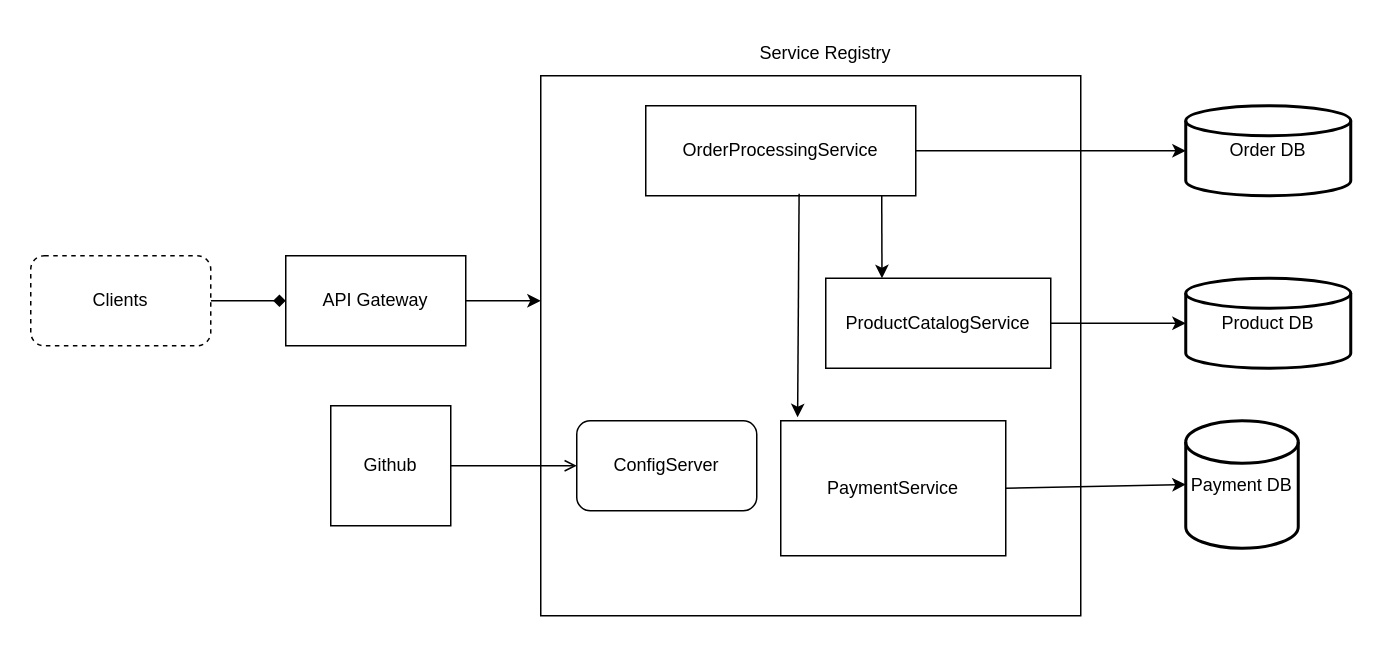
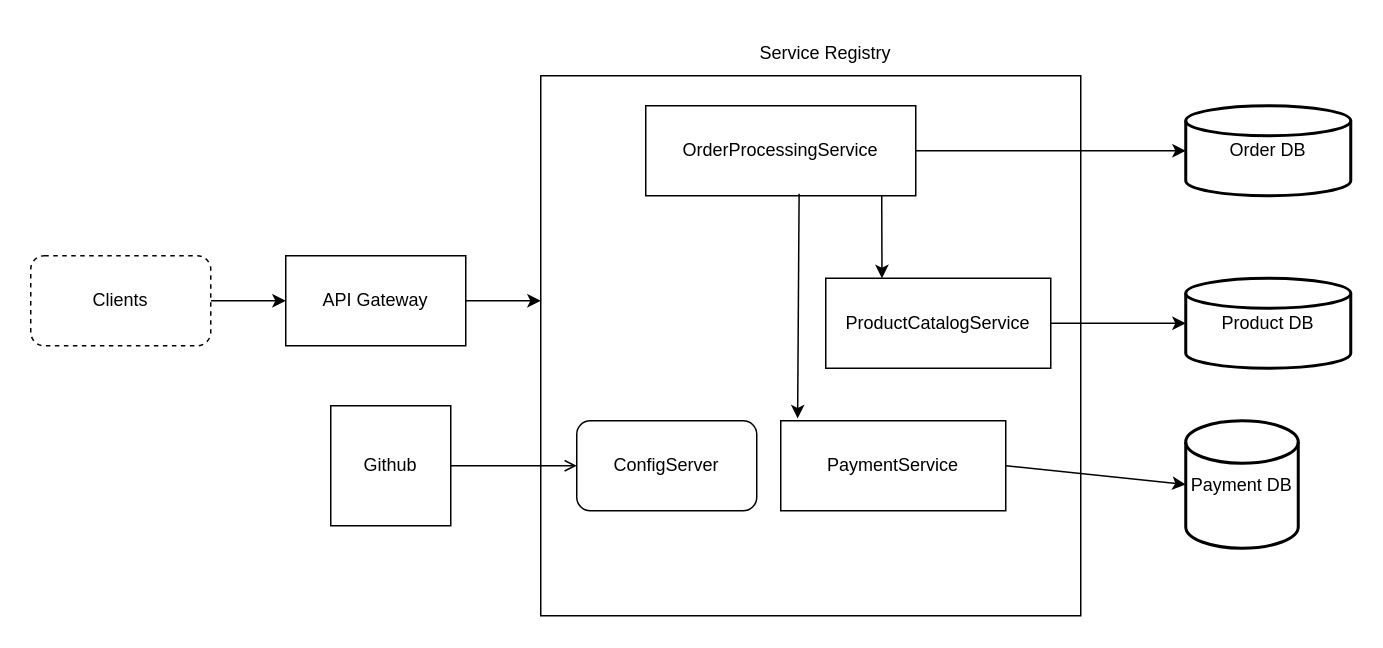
(273, 301) -> (274, 301)
(893, 488) -> (893, 466)
